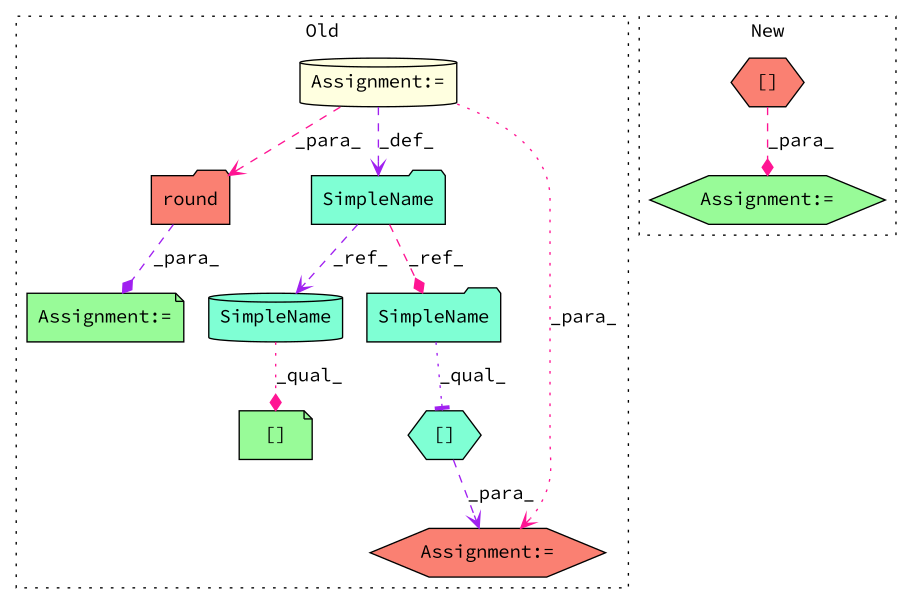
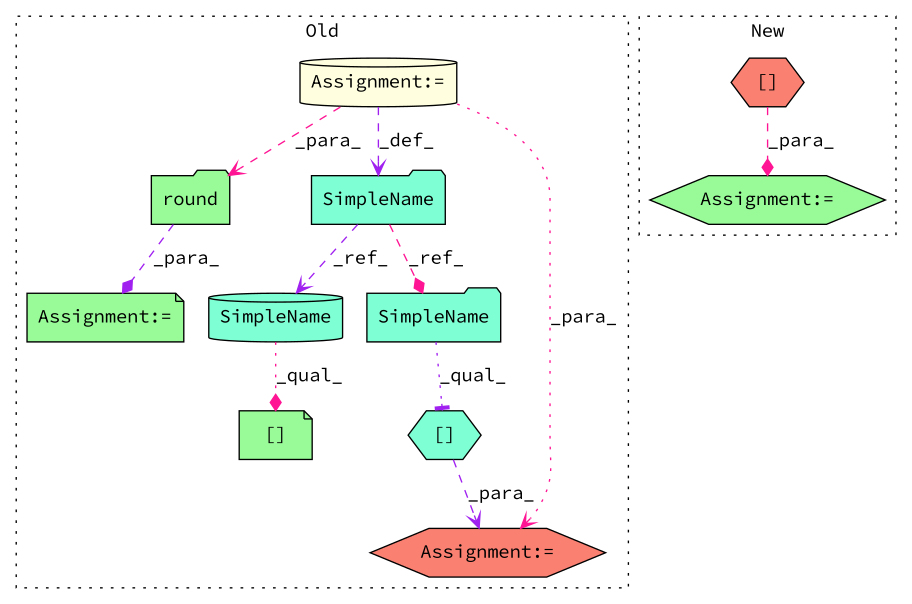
(191, 200) -> (191, 200)
